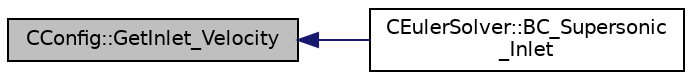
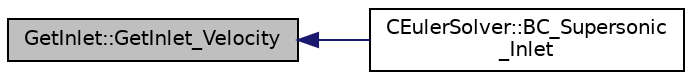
(153, 40) -> (153, 40)
